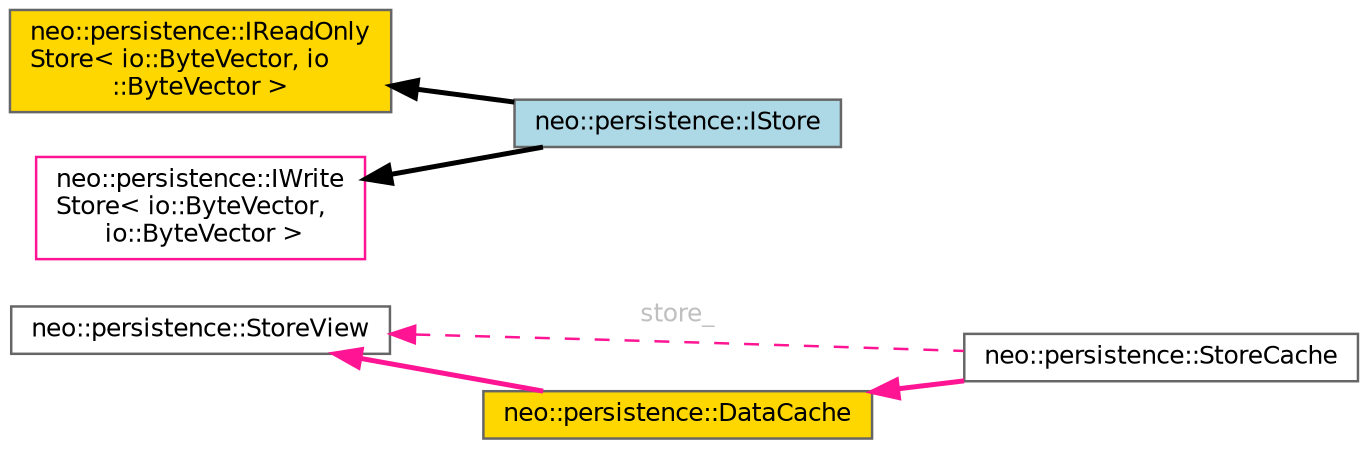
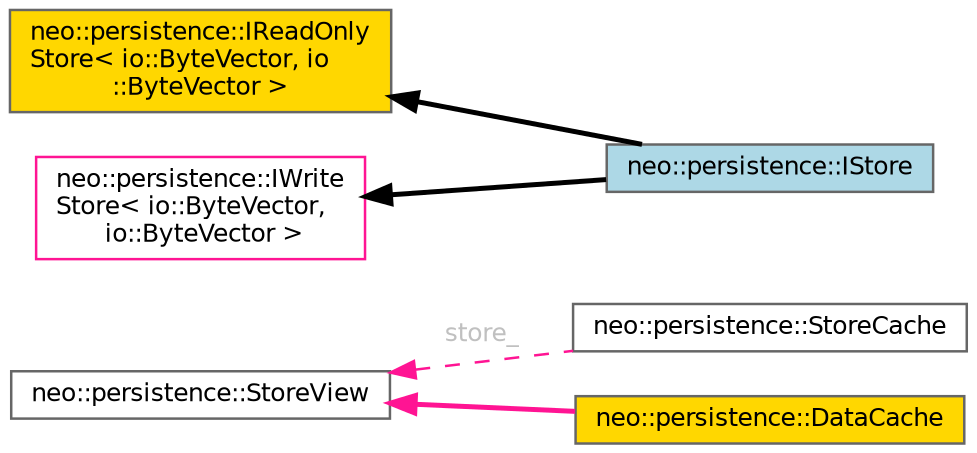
(931, 385) -> none
